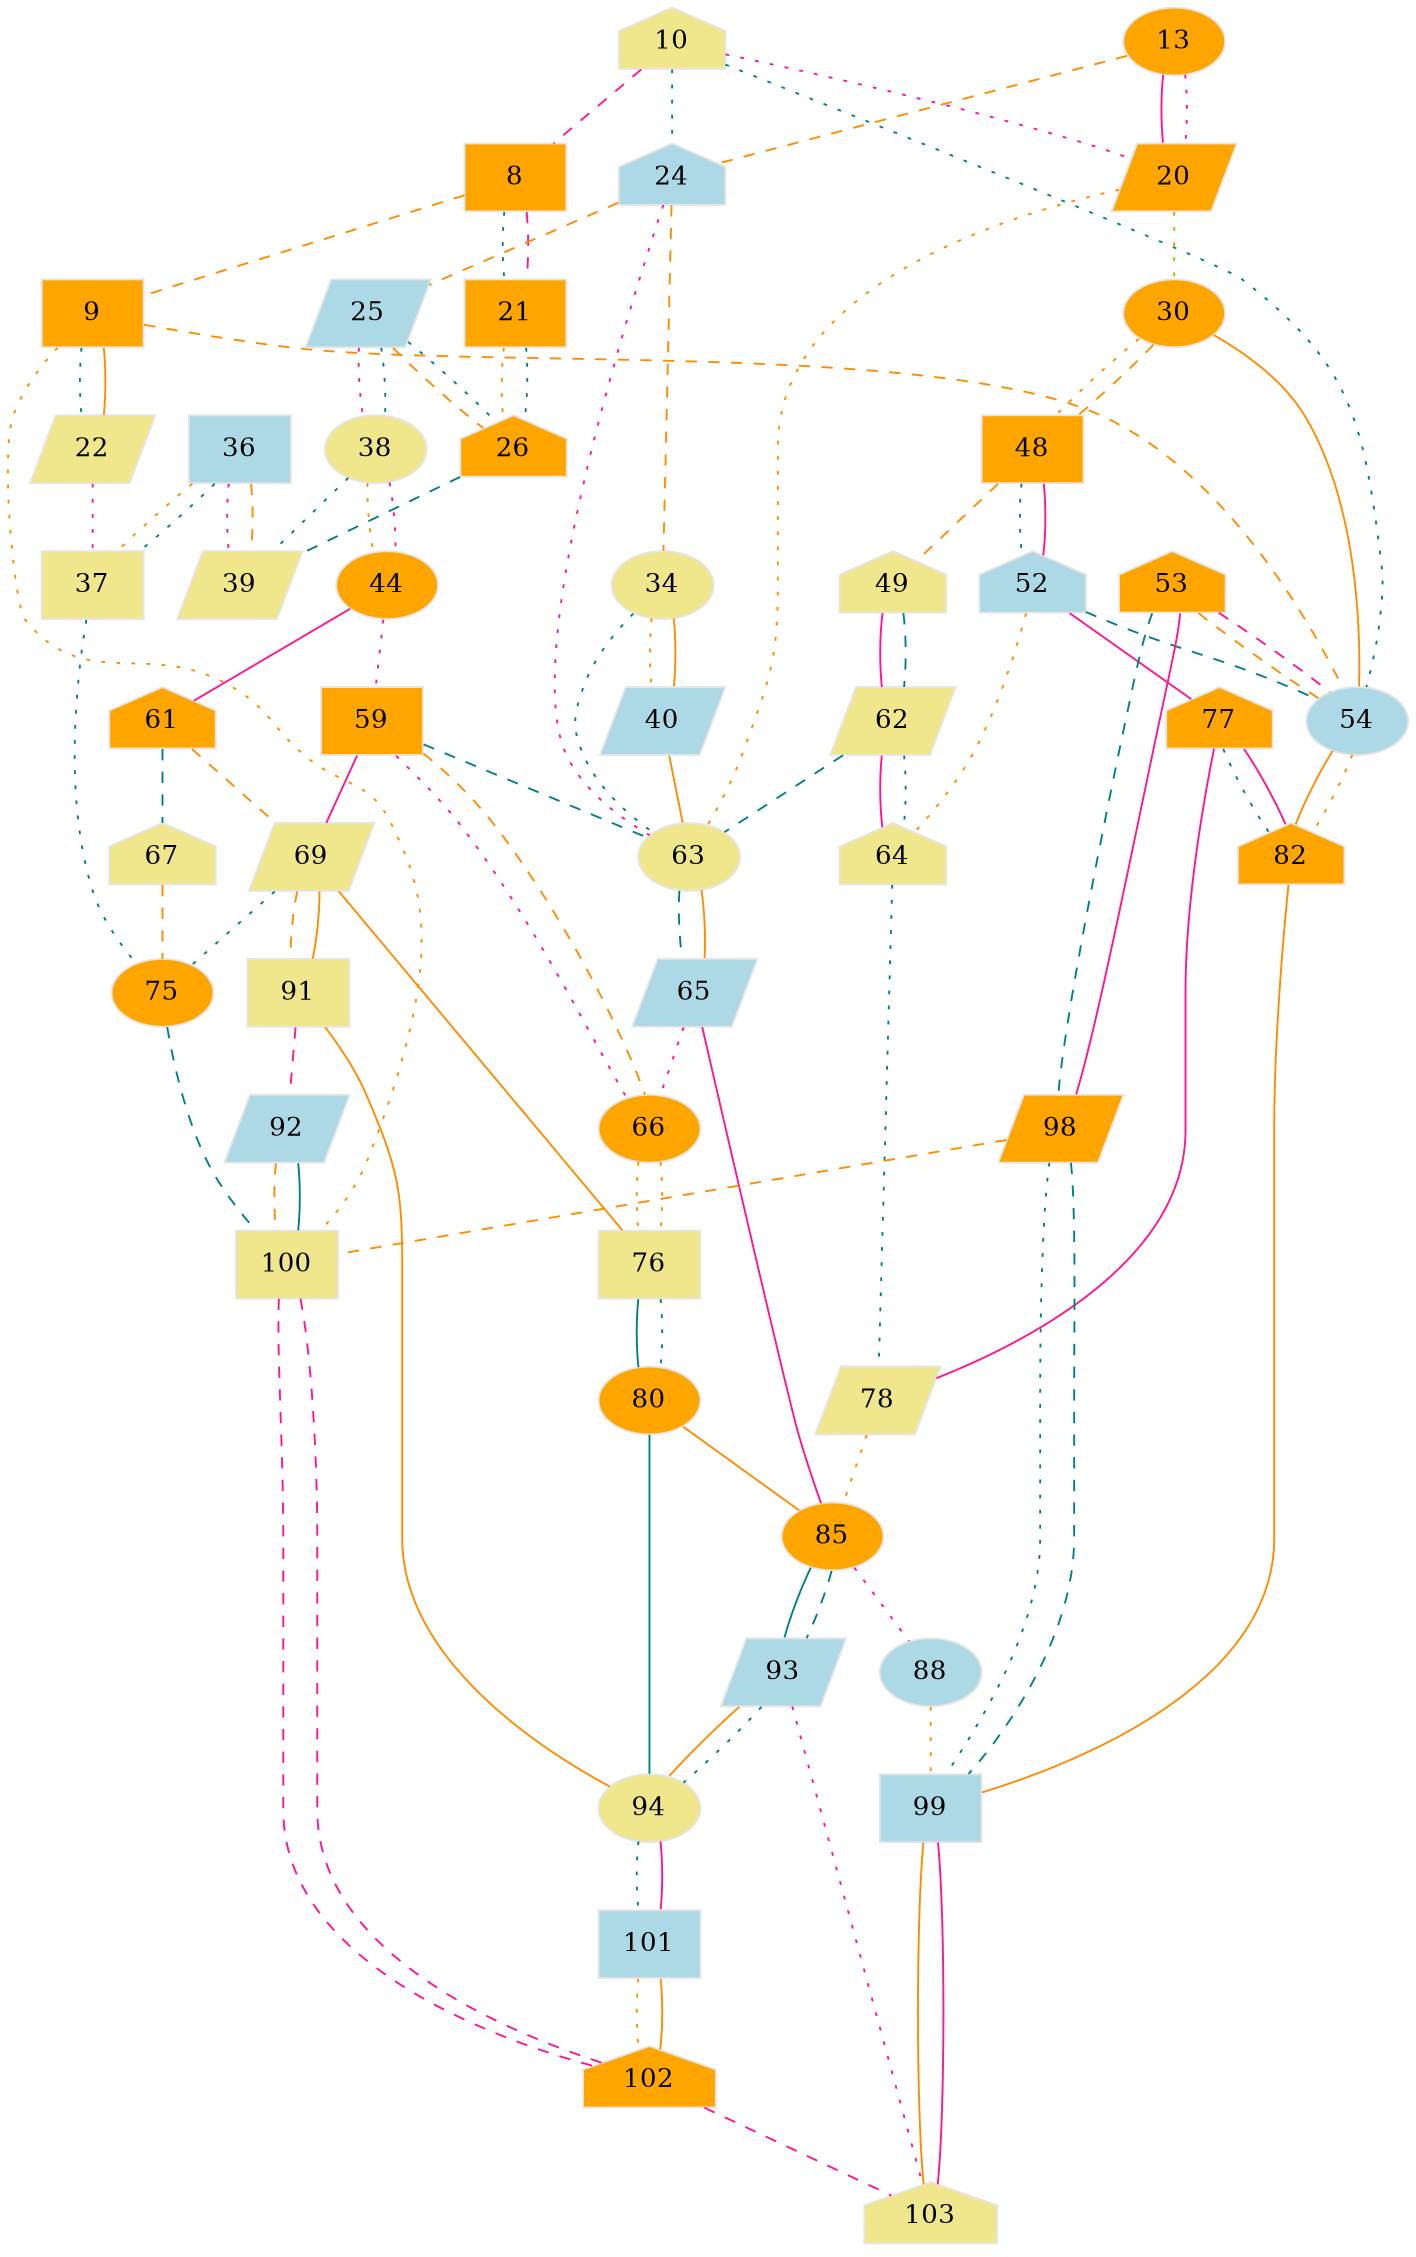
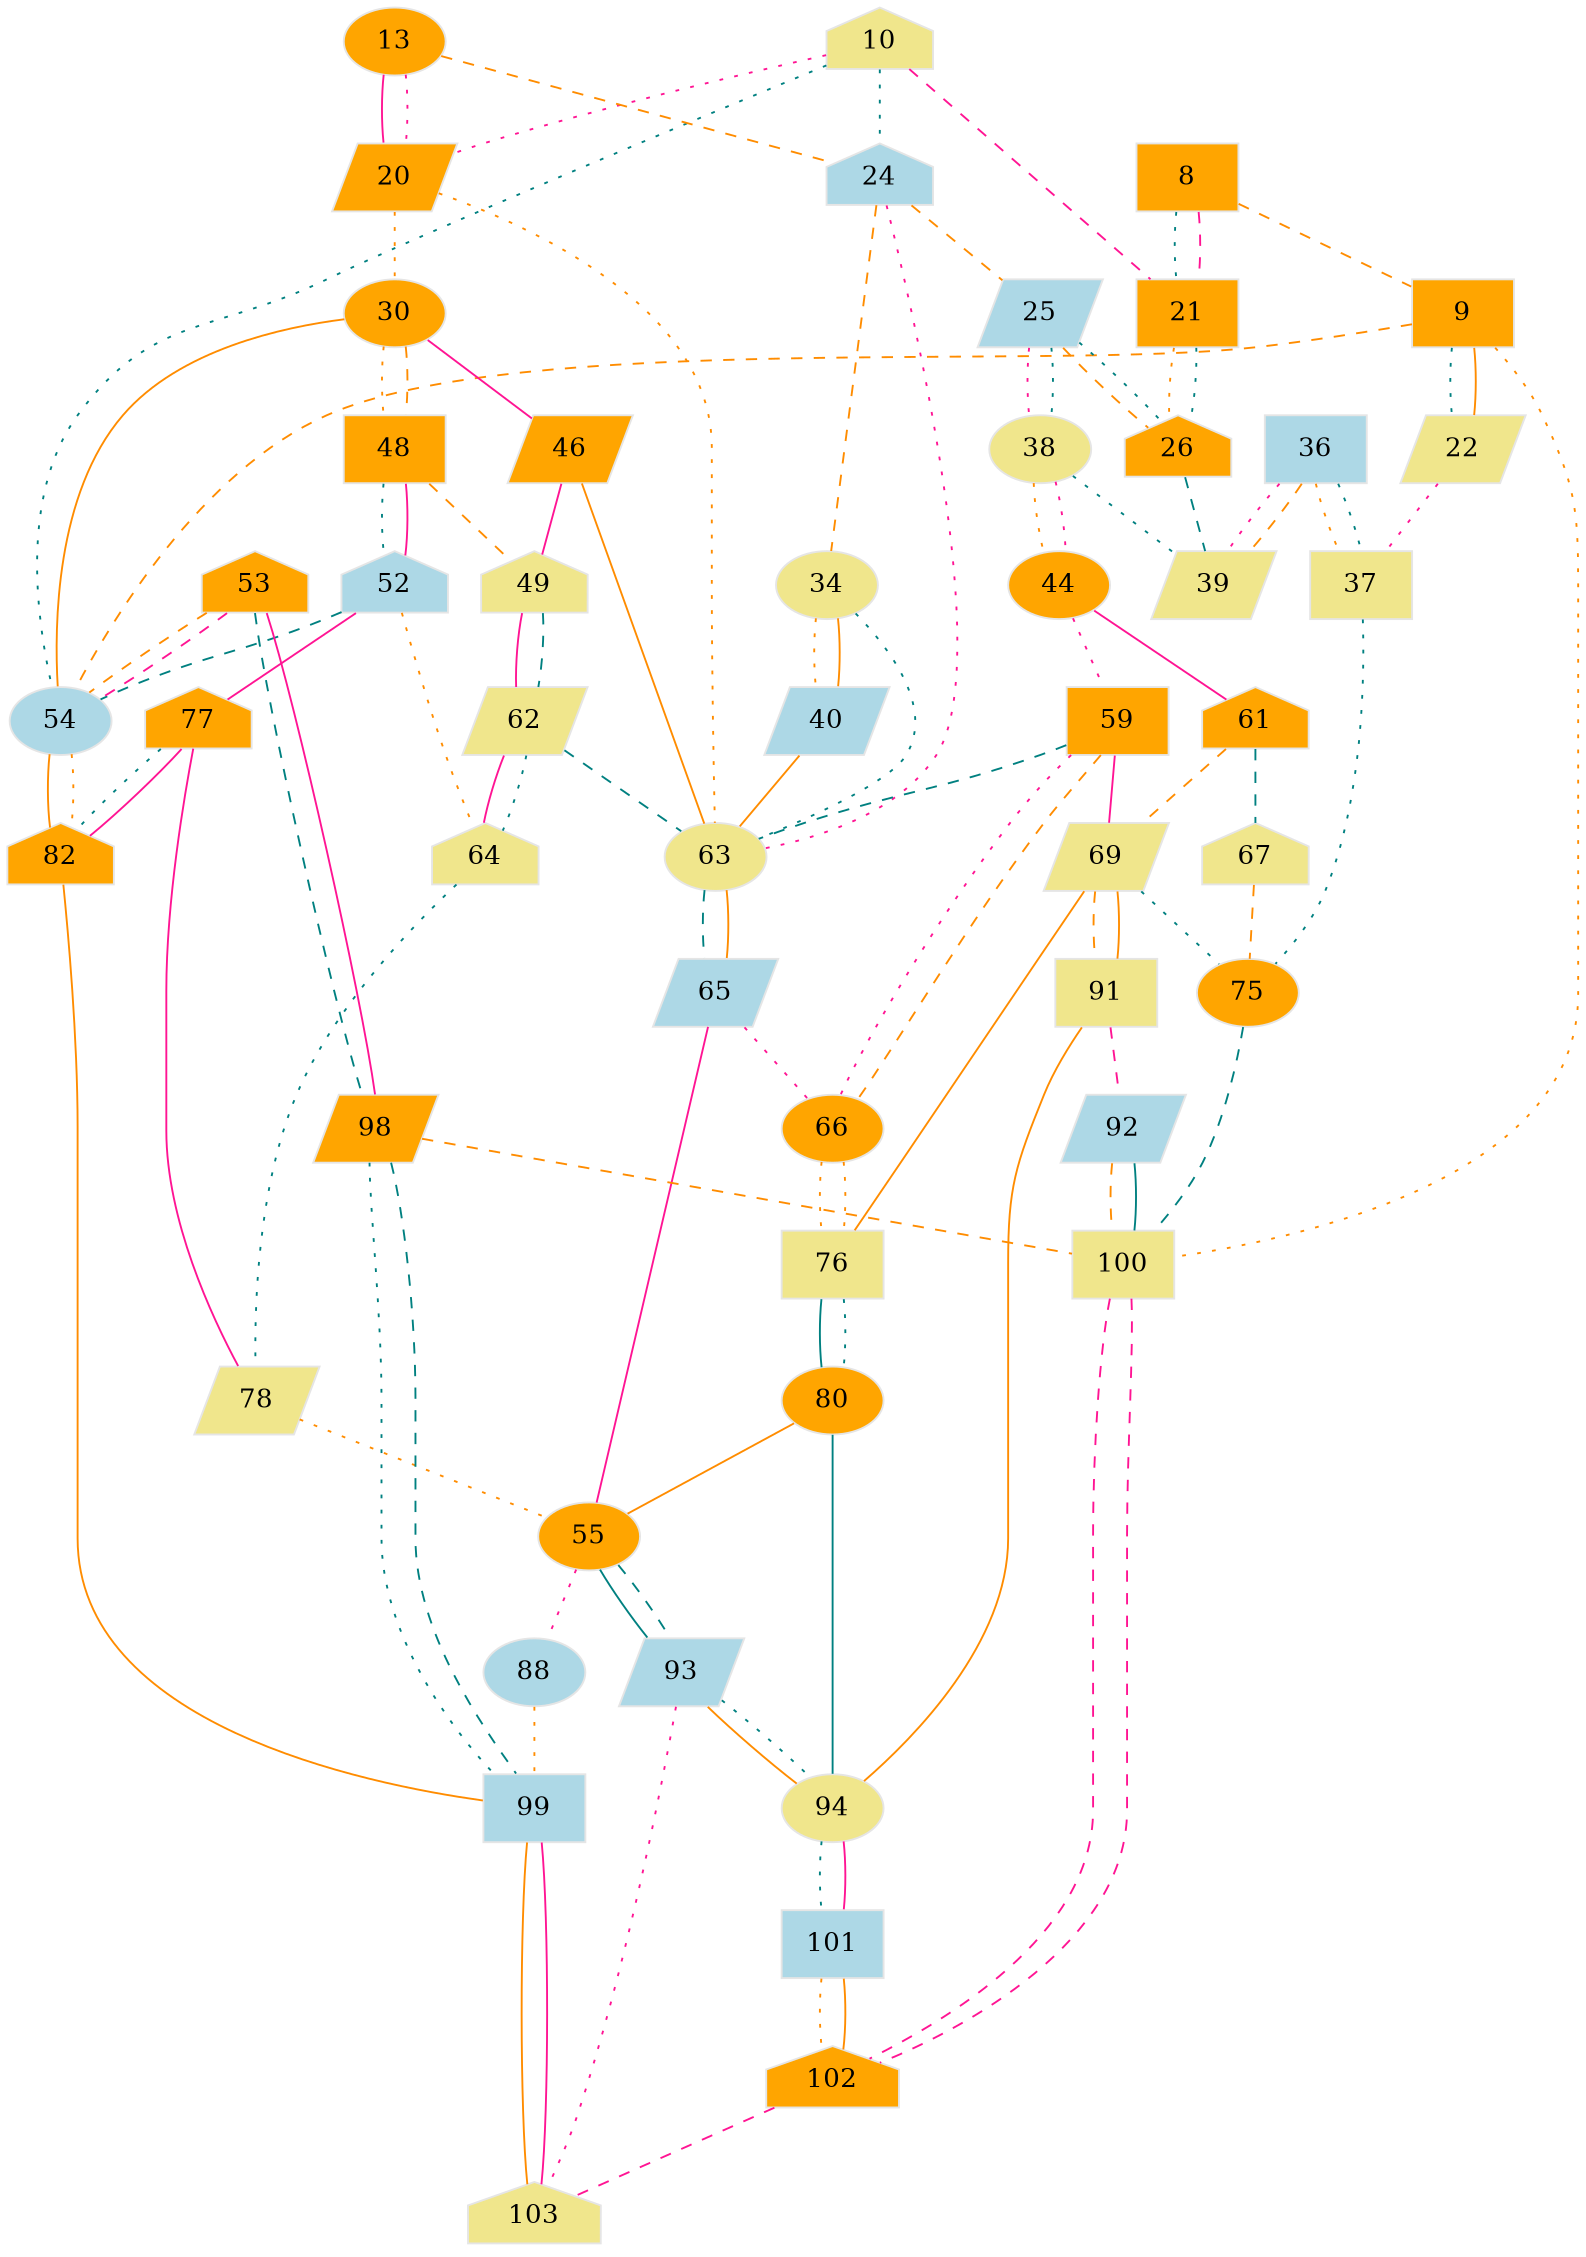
(597, 106) -> (1030, 174)
none -> (570, 449)
(833, 1536) -> (589, 1536)
